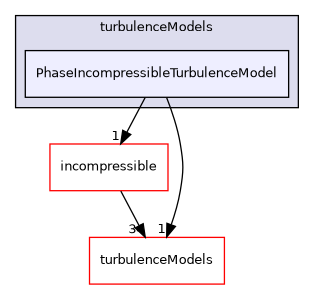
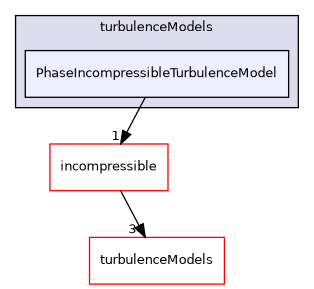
(183, 161) -> none
